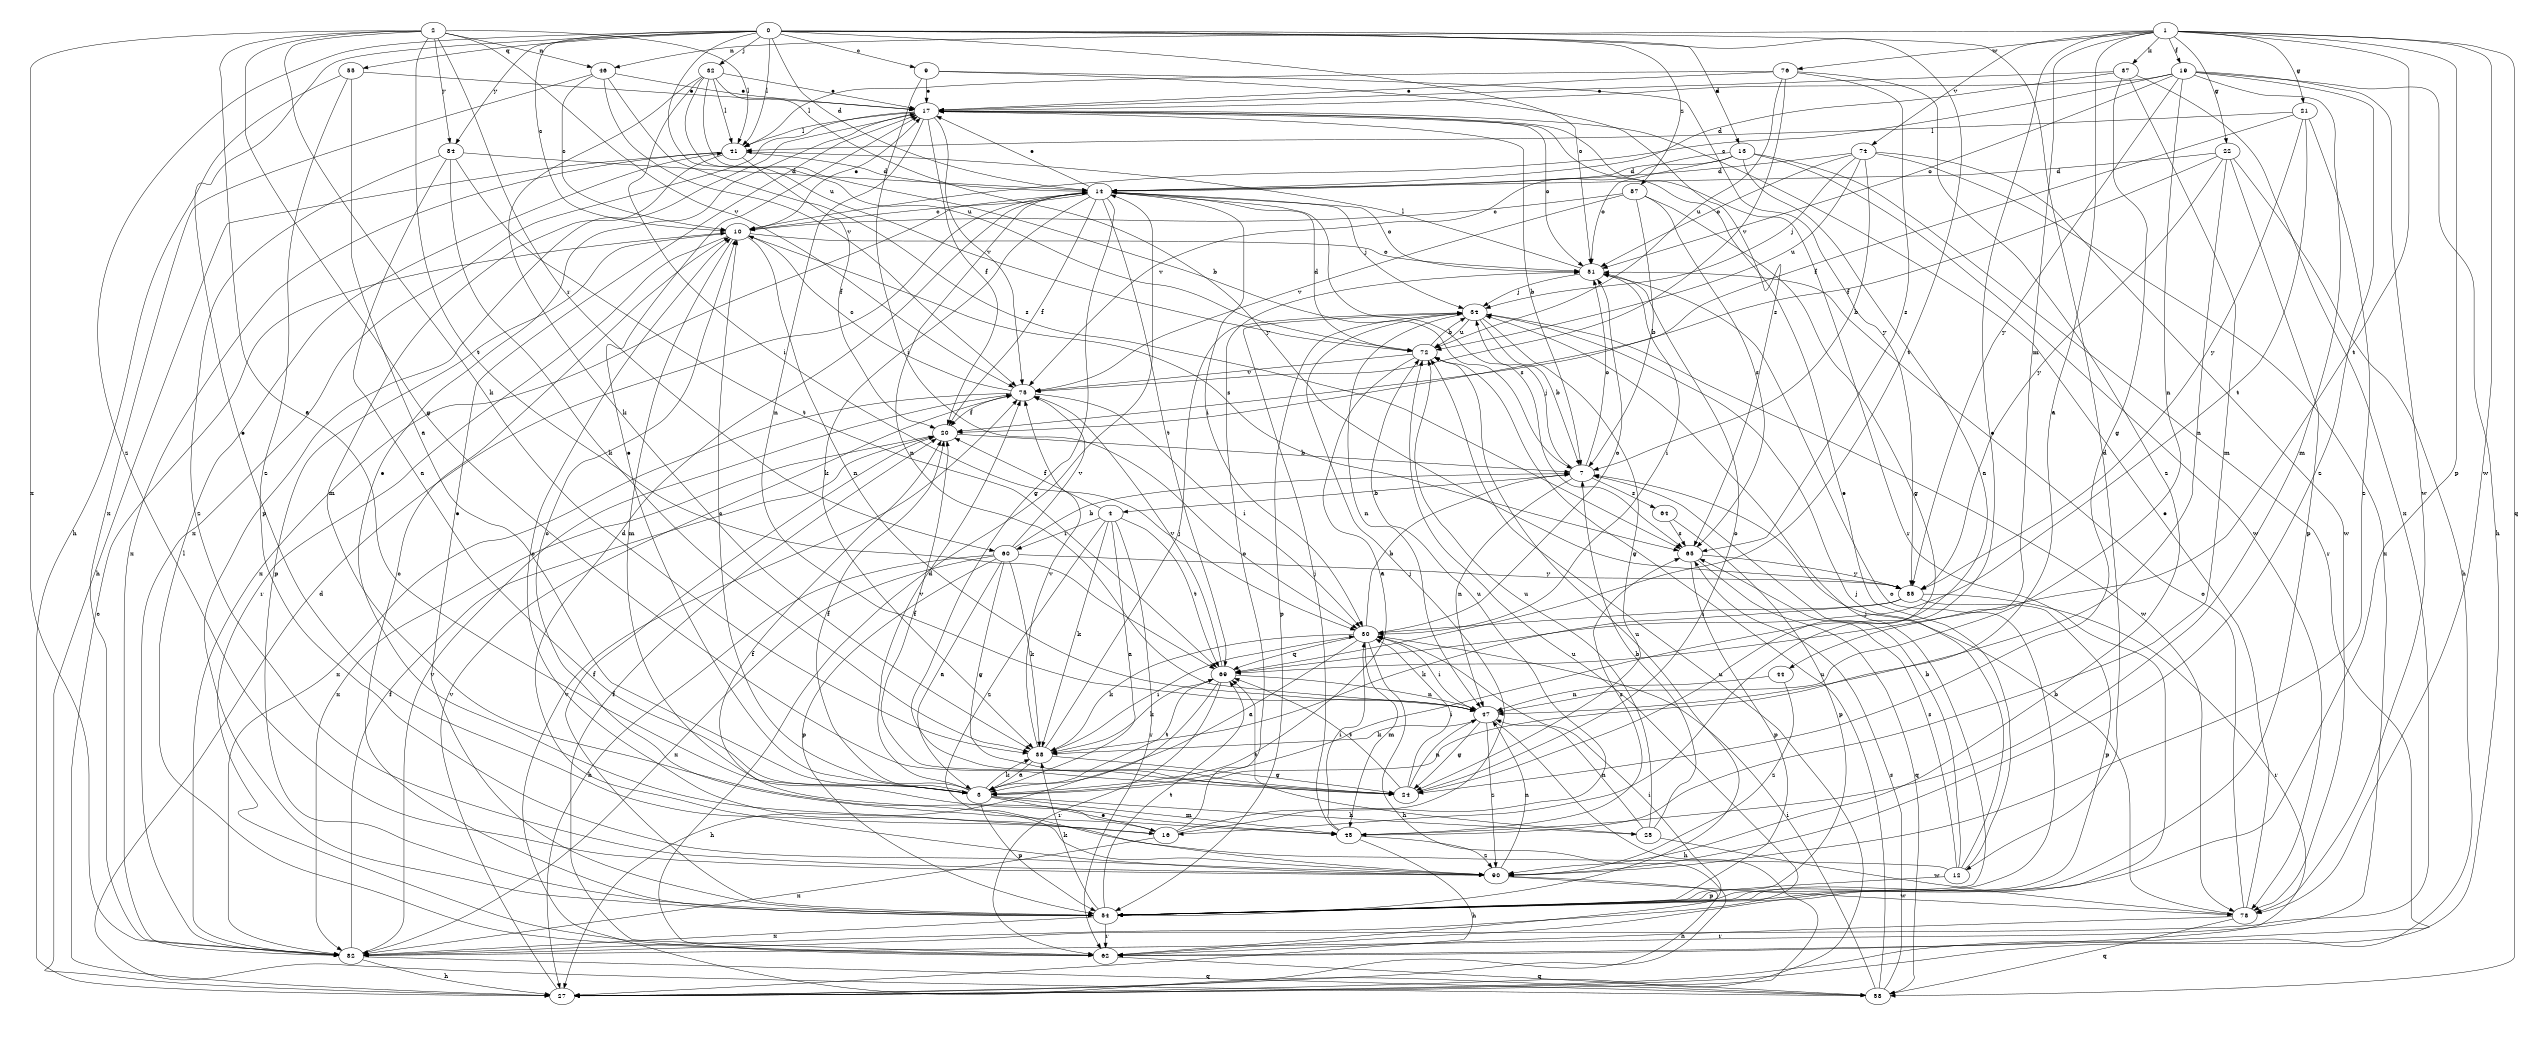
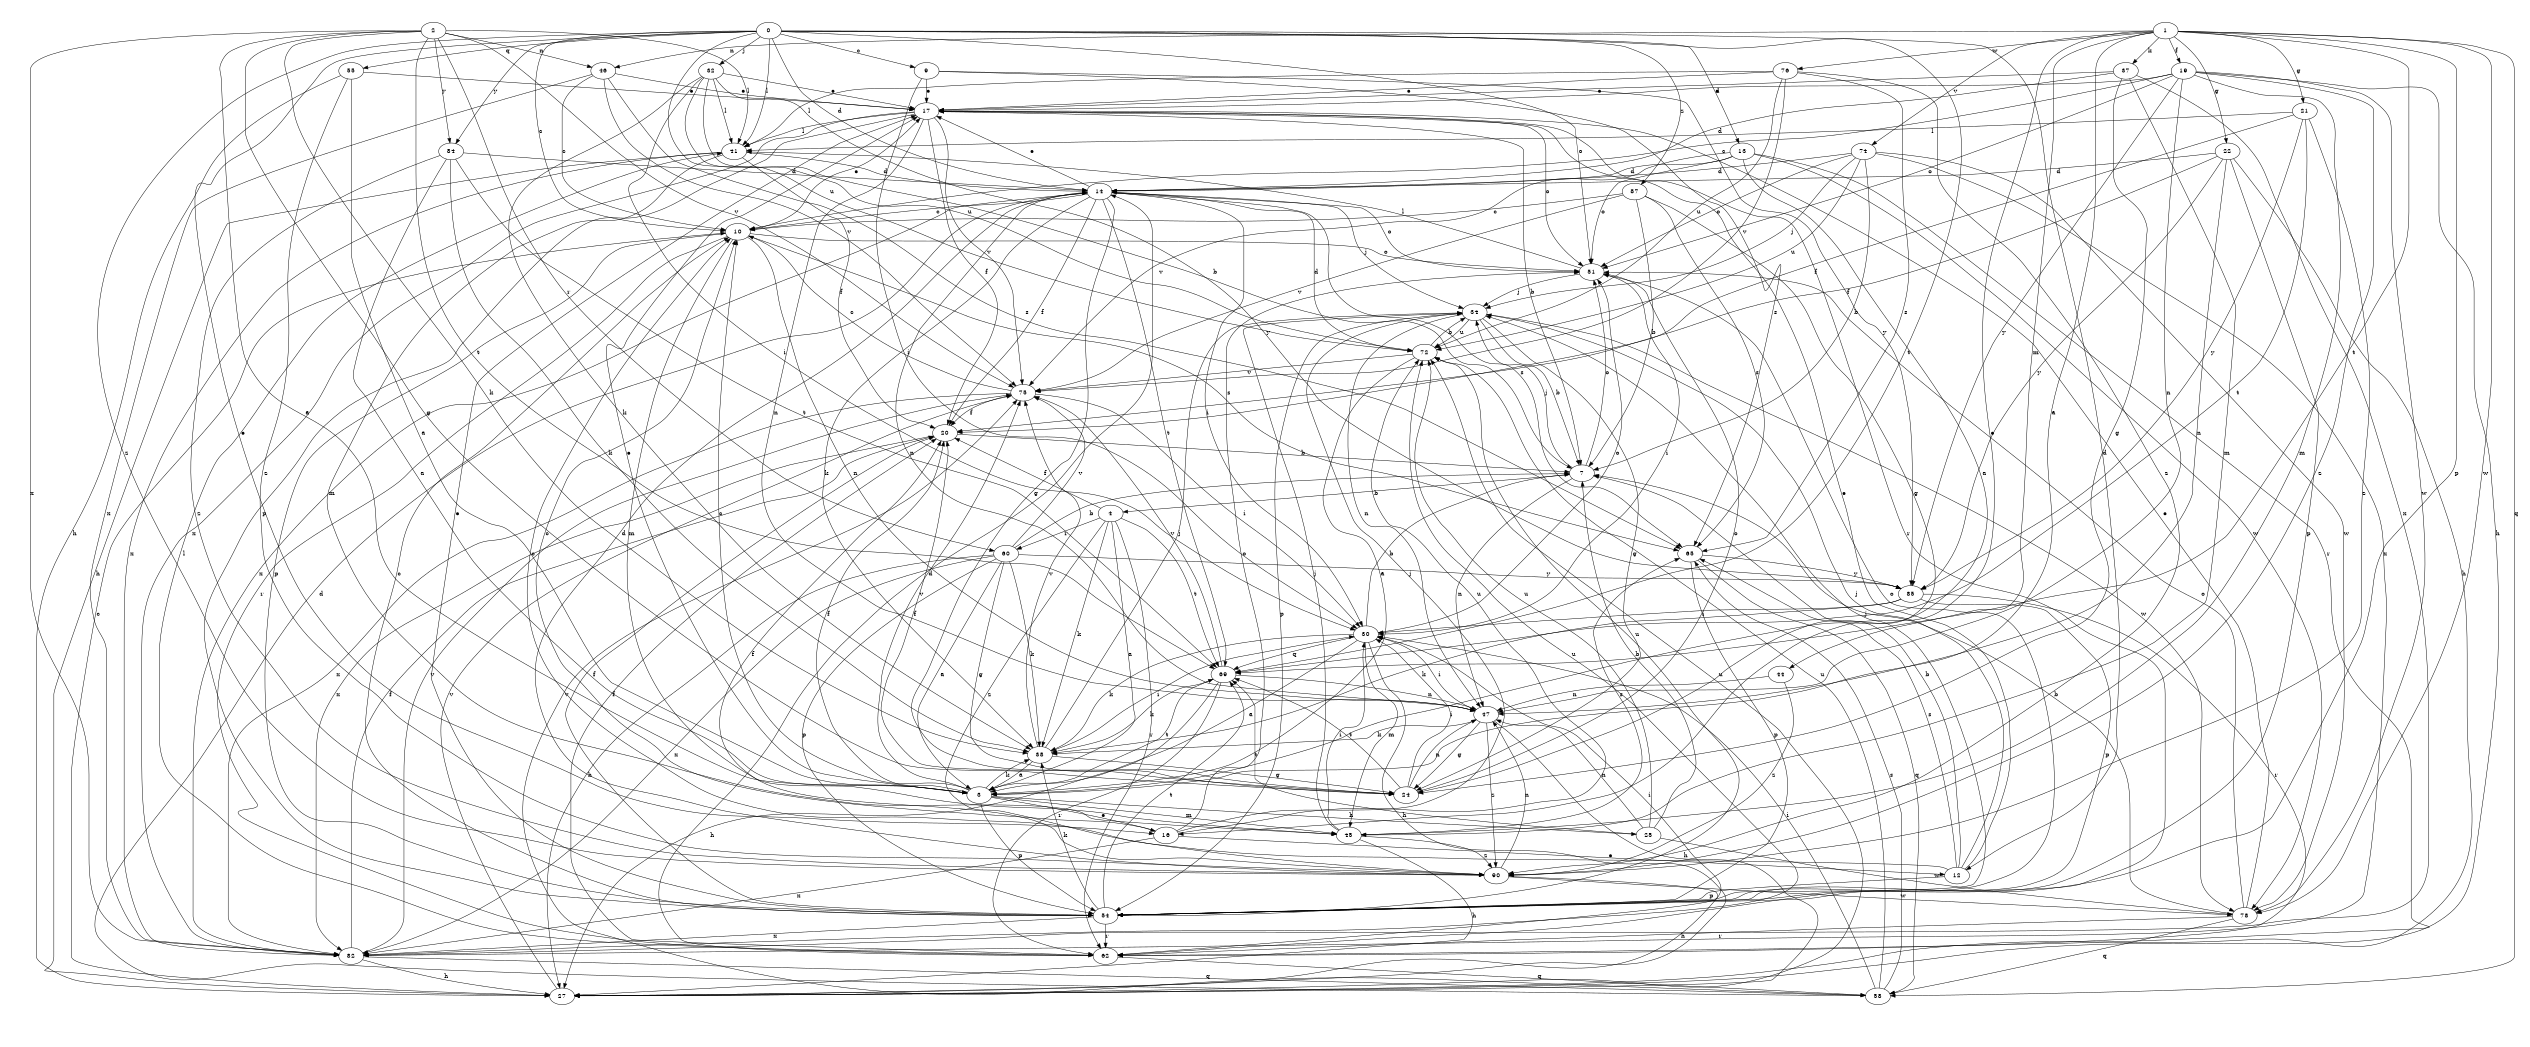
(1665, 513) -> none
(379, 624) -> (1521, 853)
